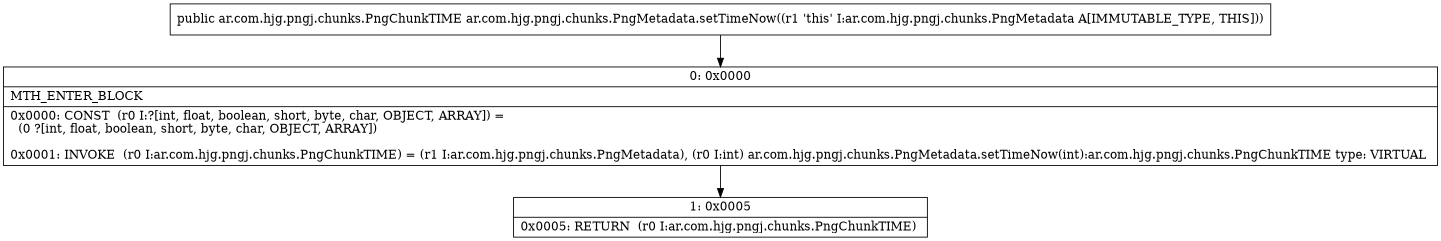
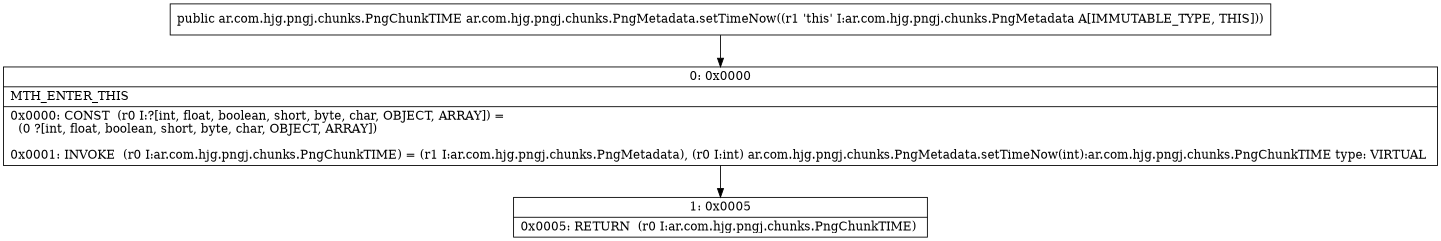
(77, 96) -> (70, 96)
